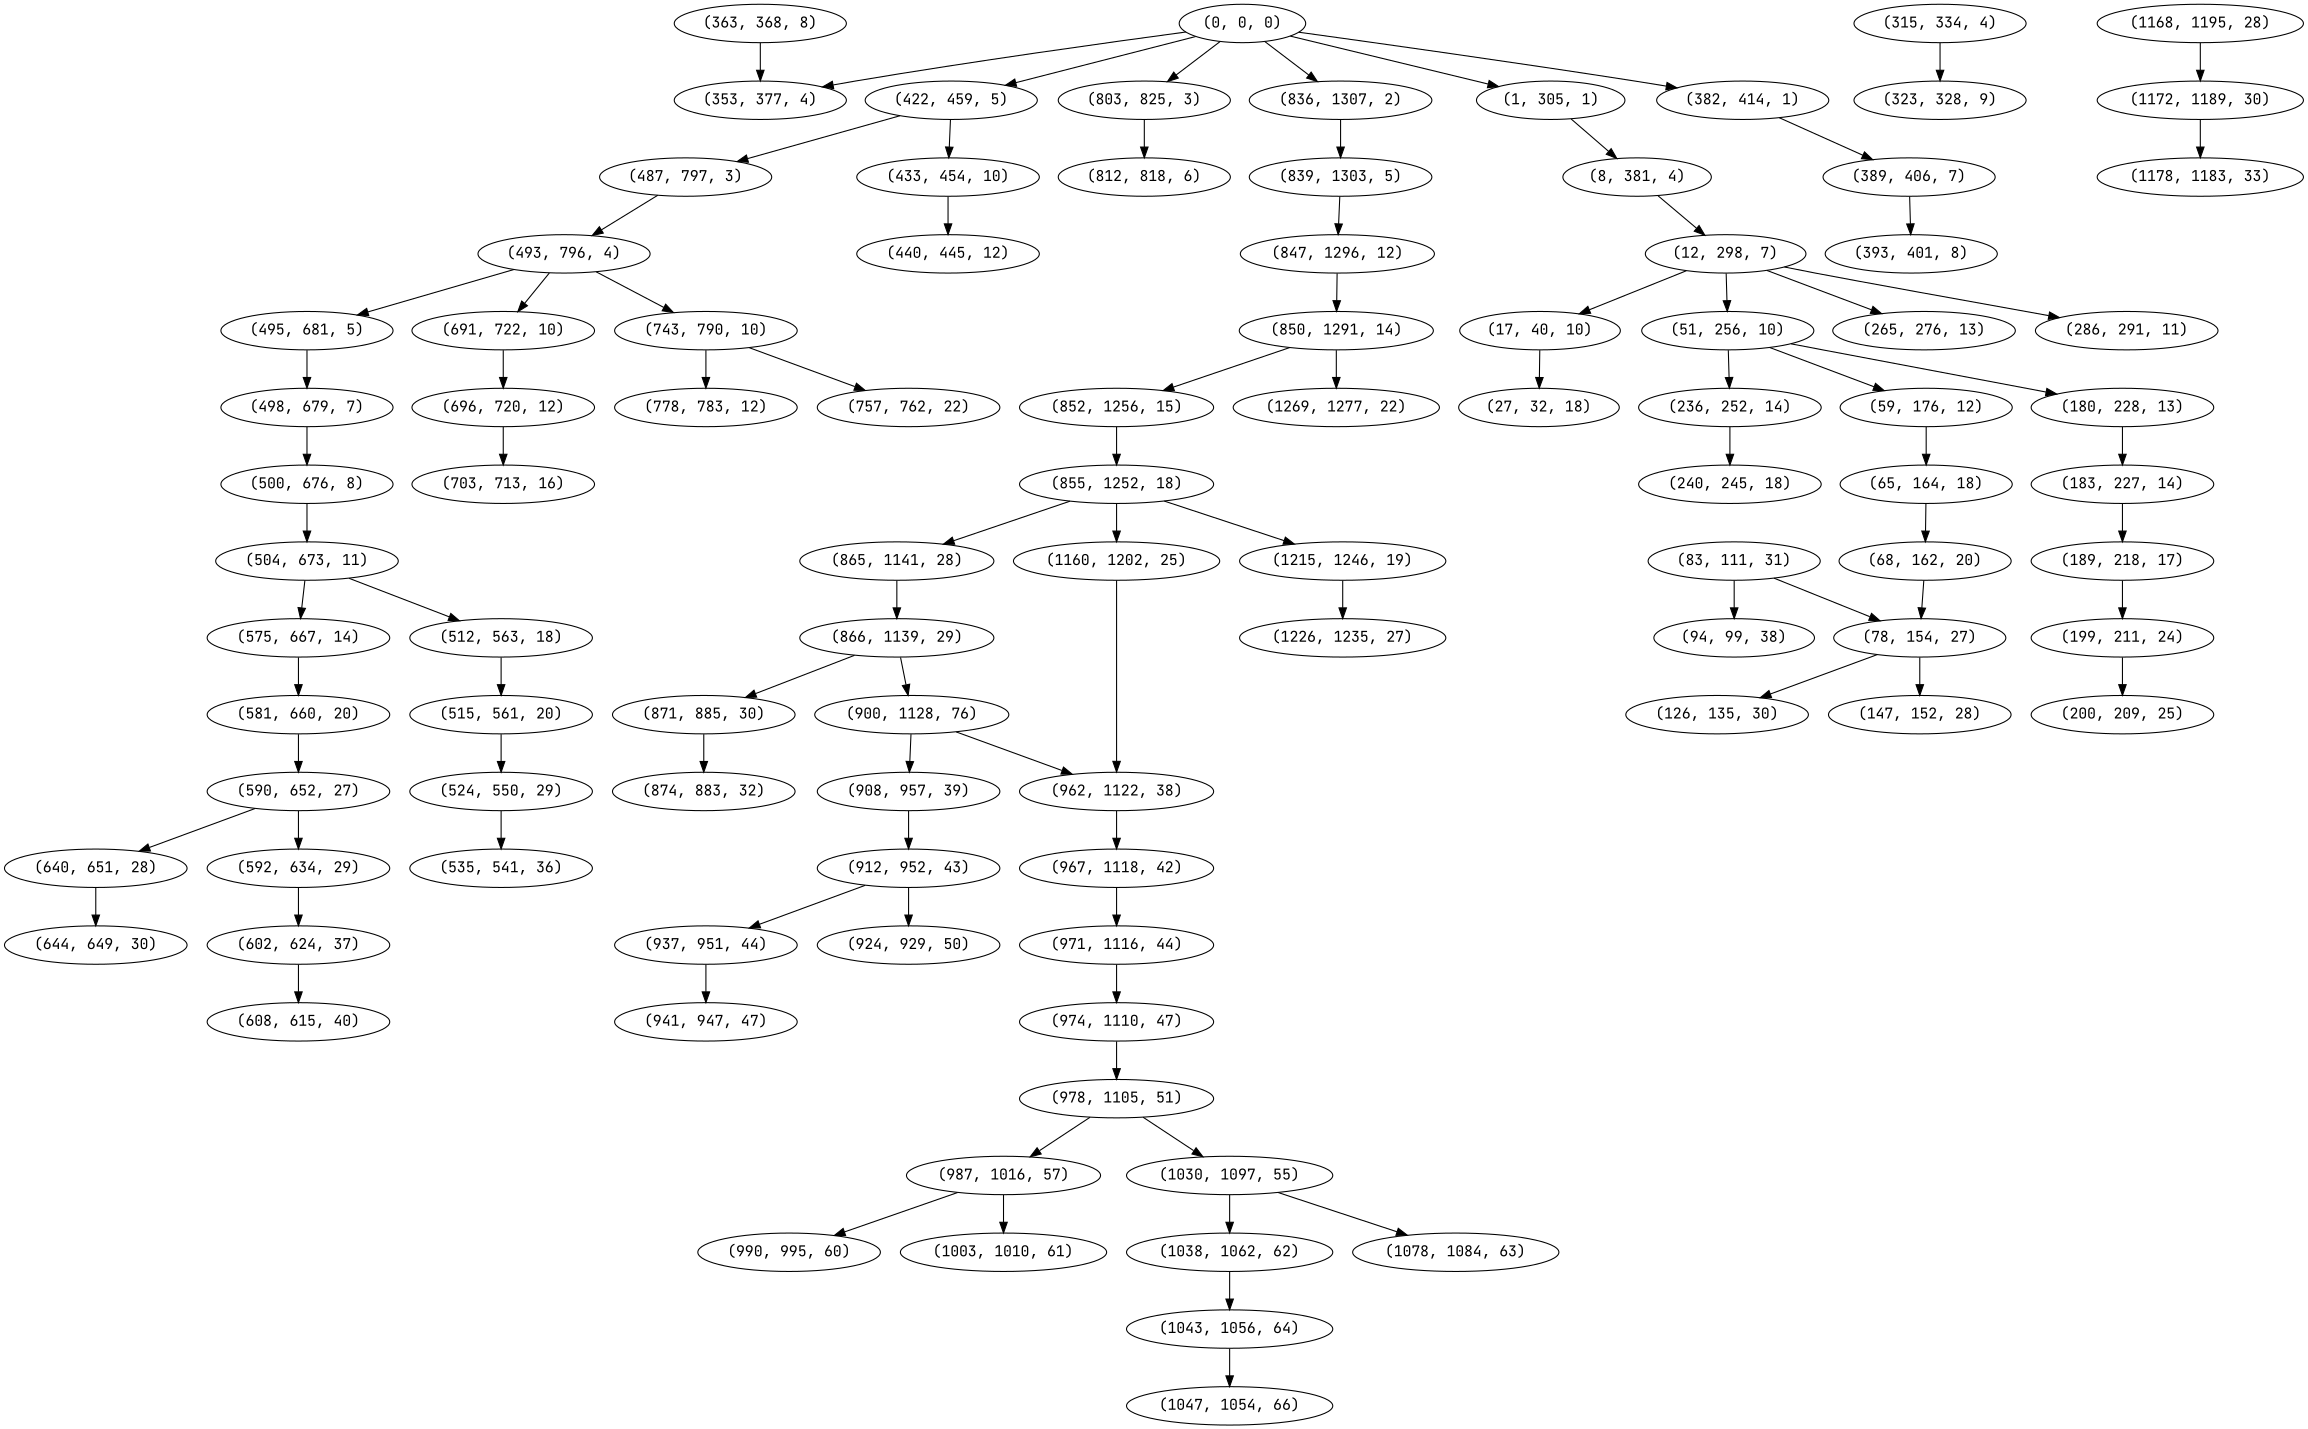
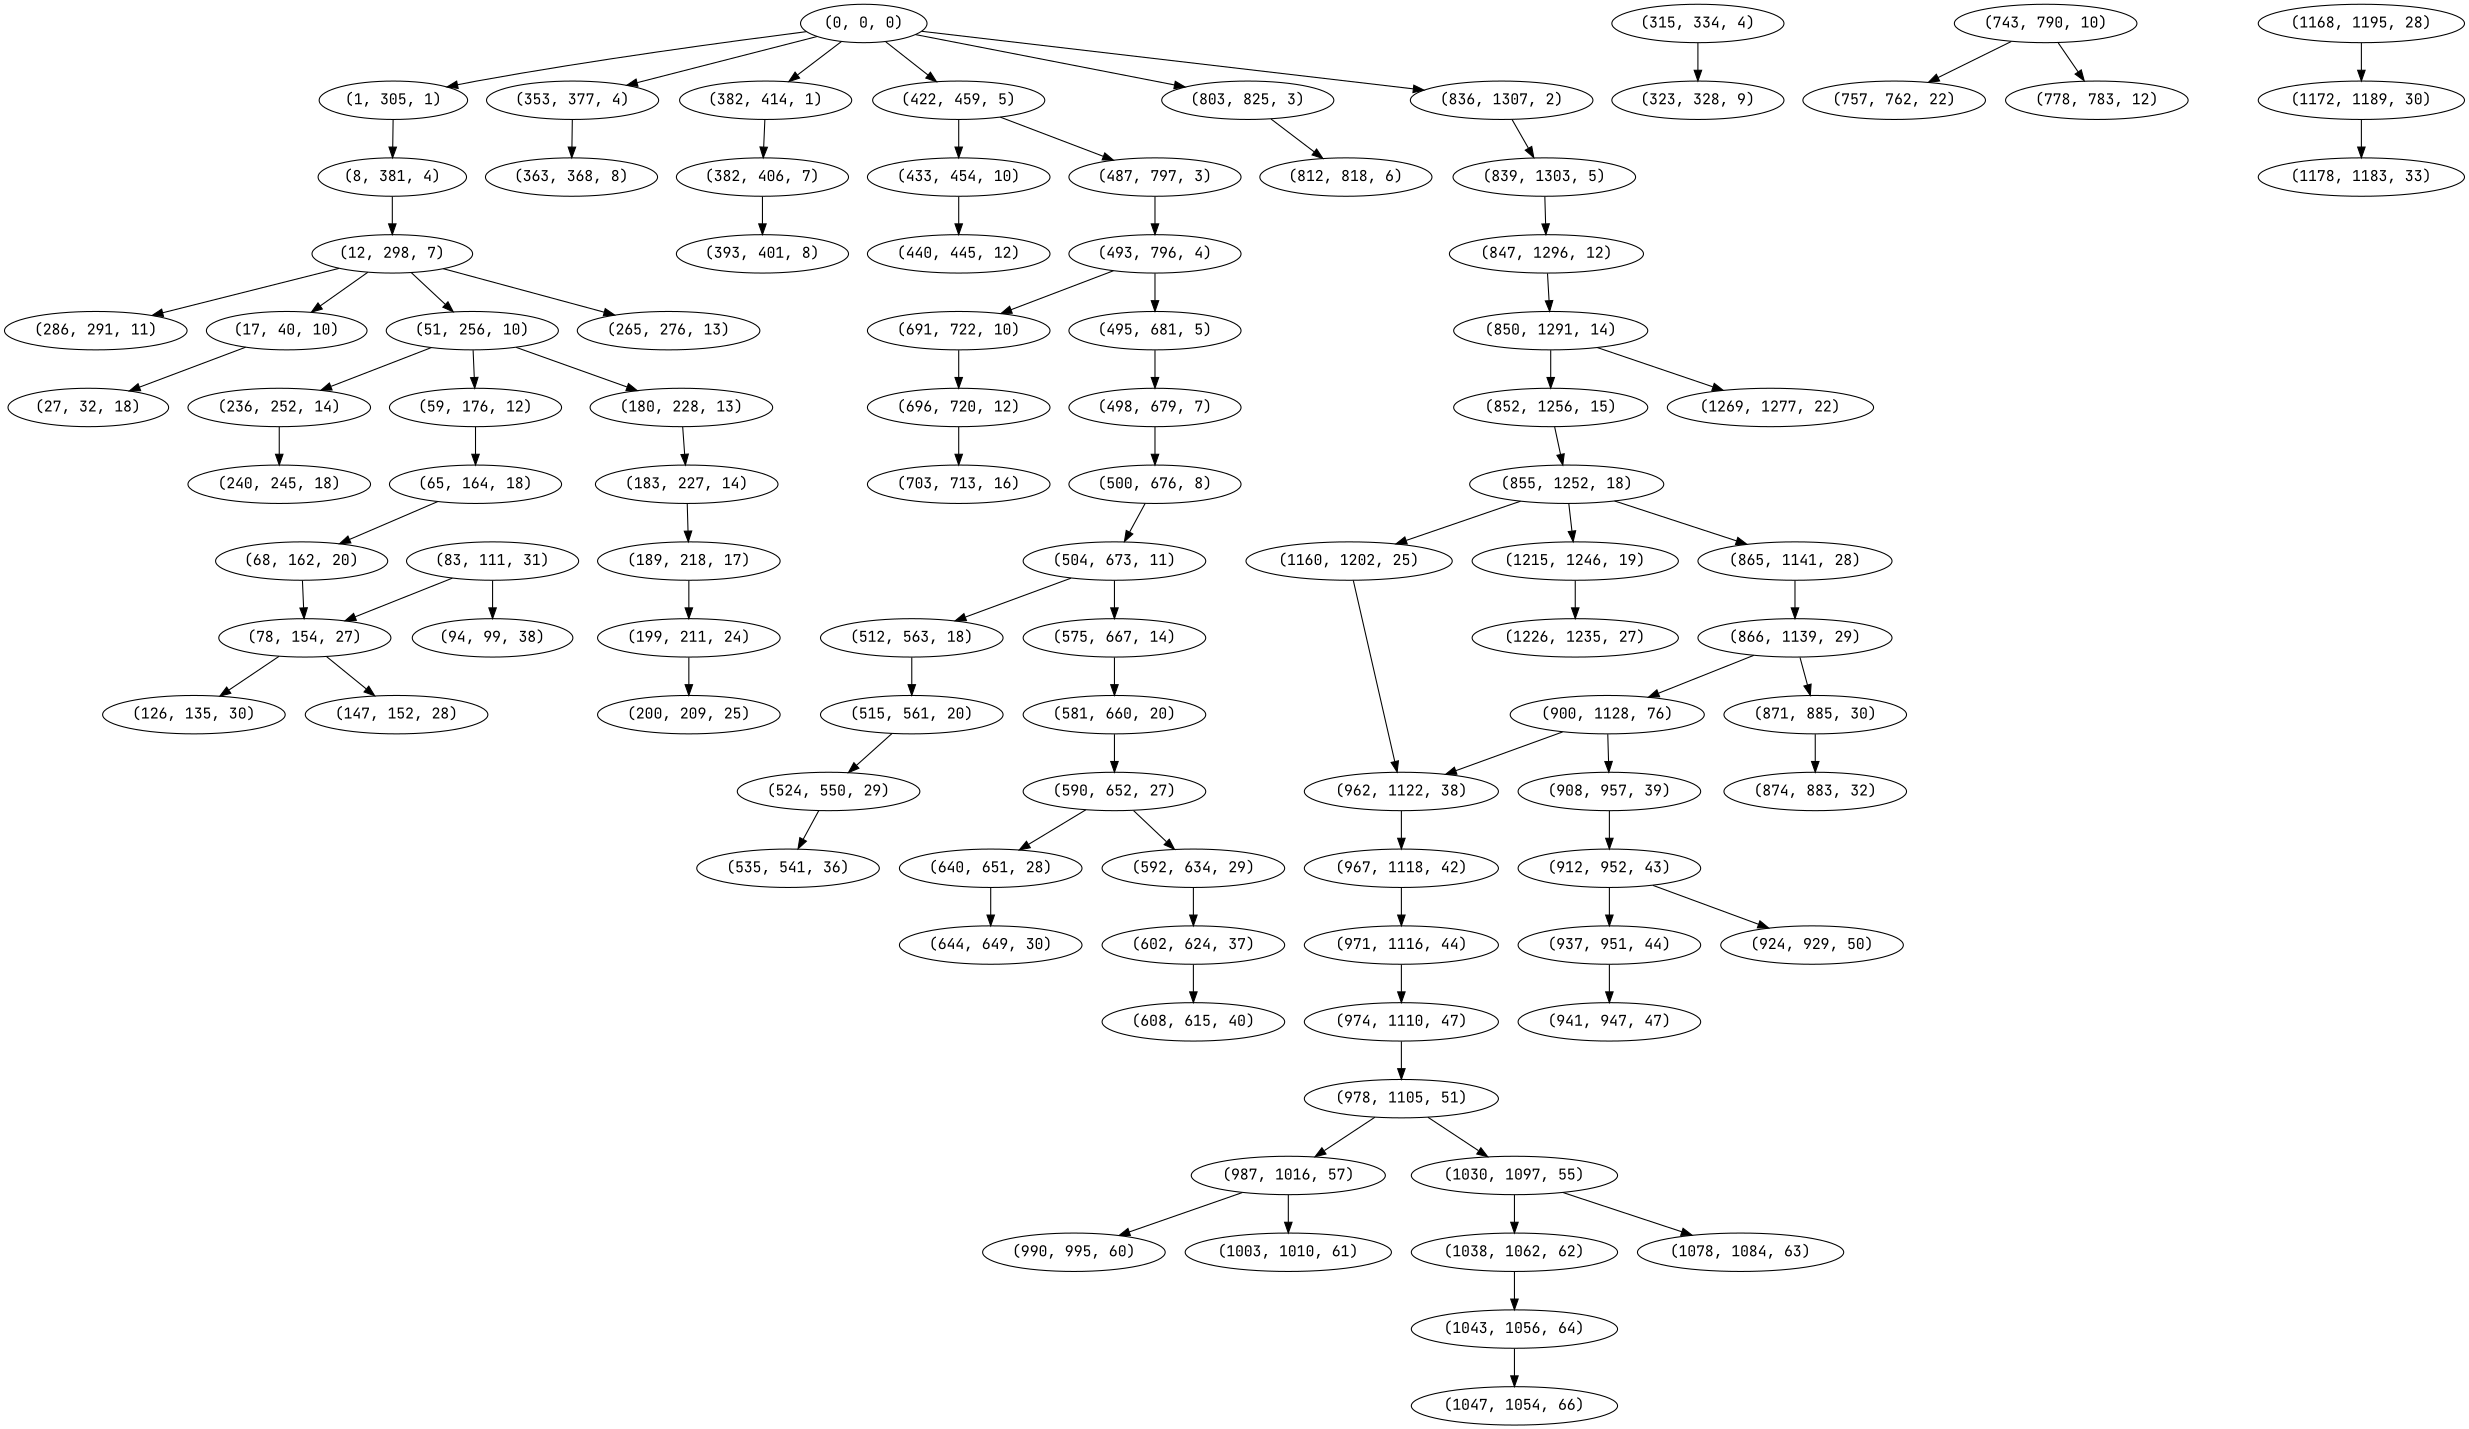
(760, 57) -> (572, 133)
(1909, 177) -> (762, 177)
(630, 290) -> none
